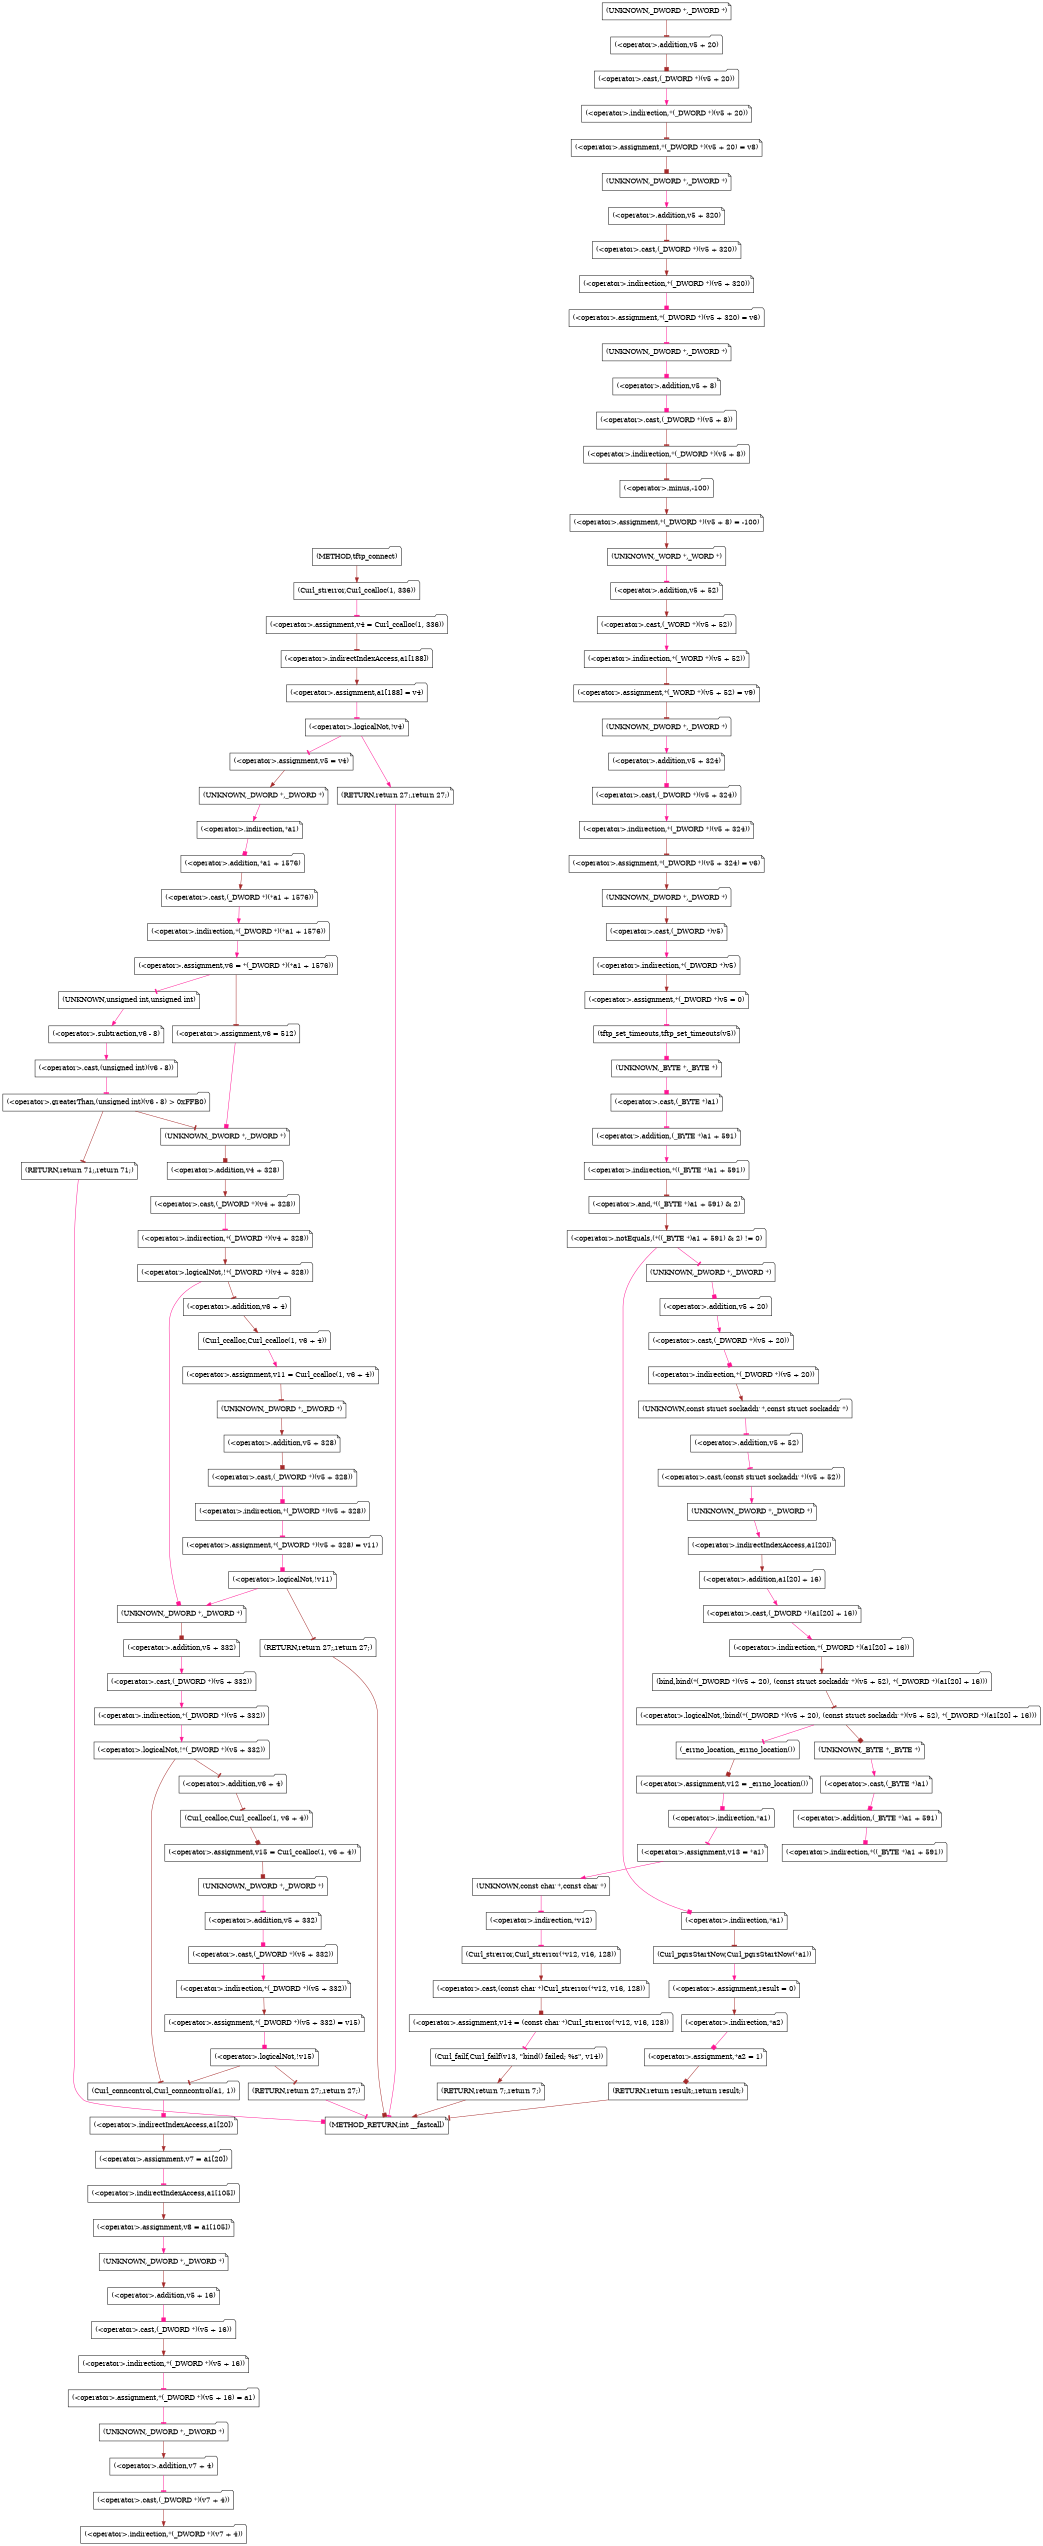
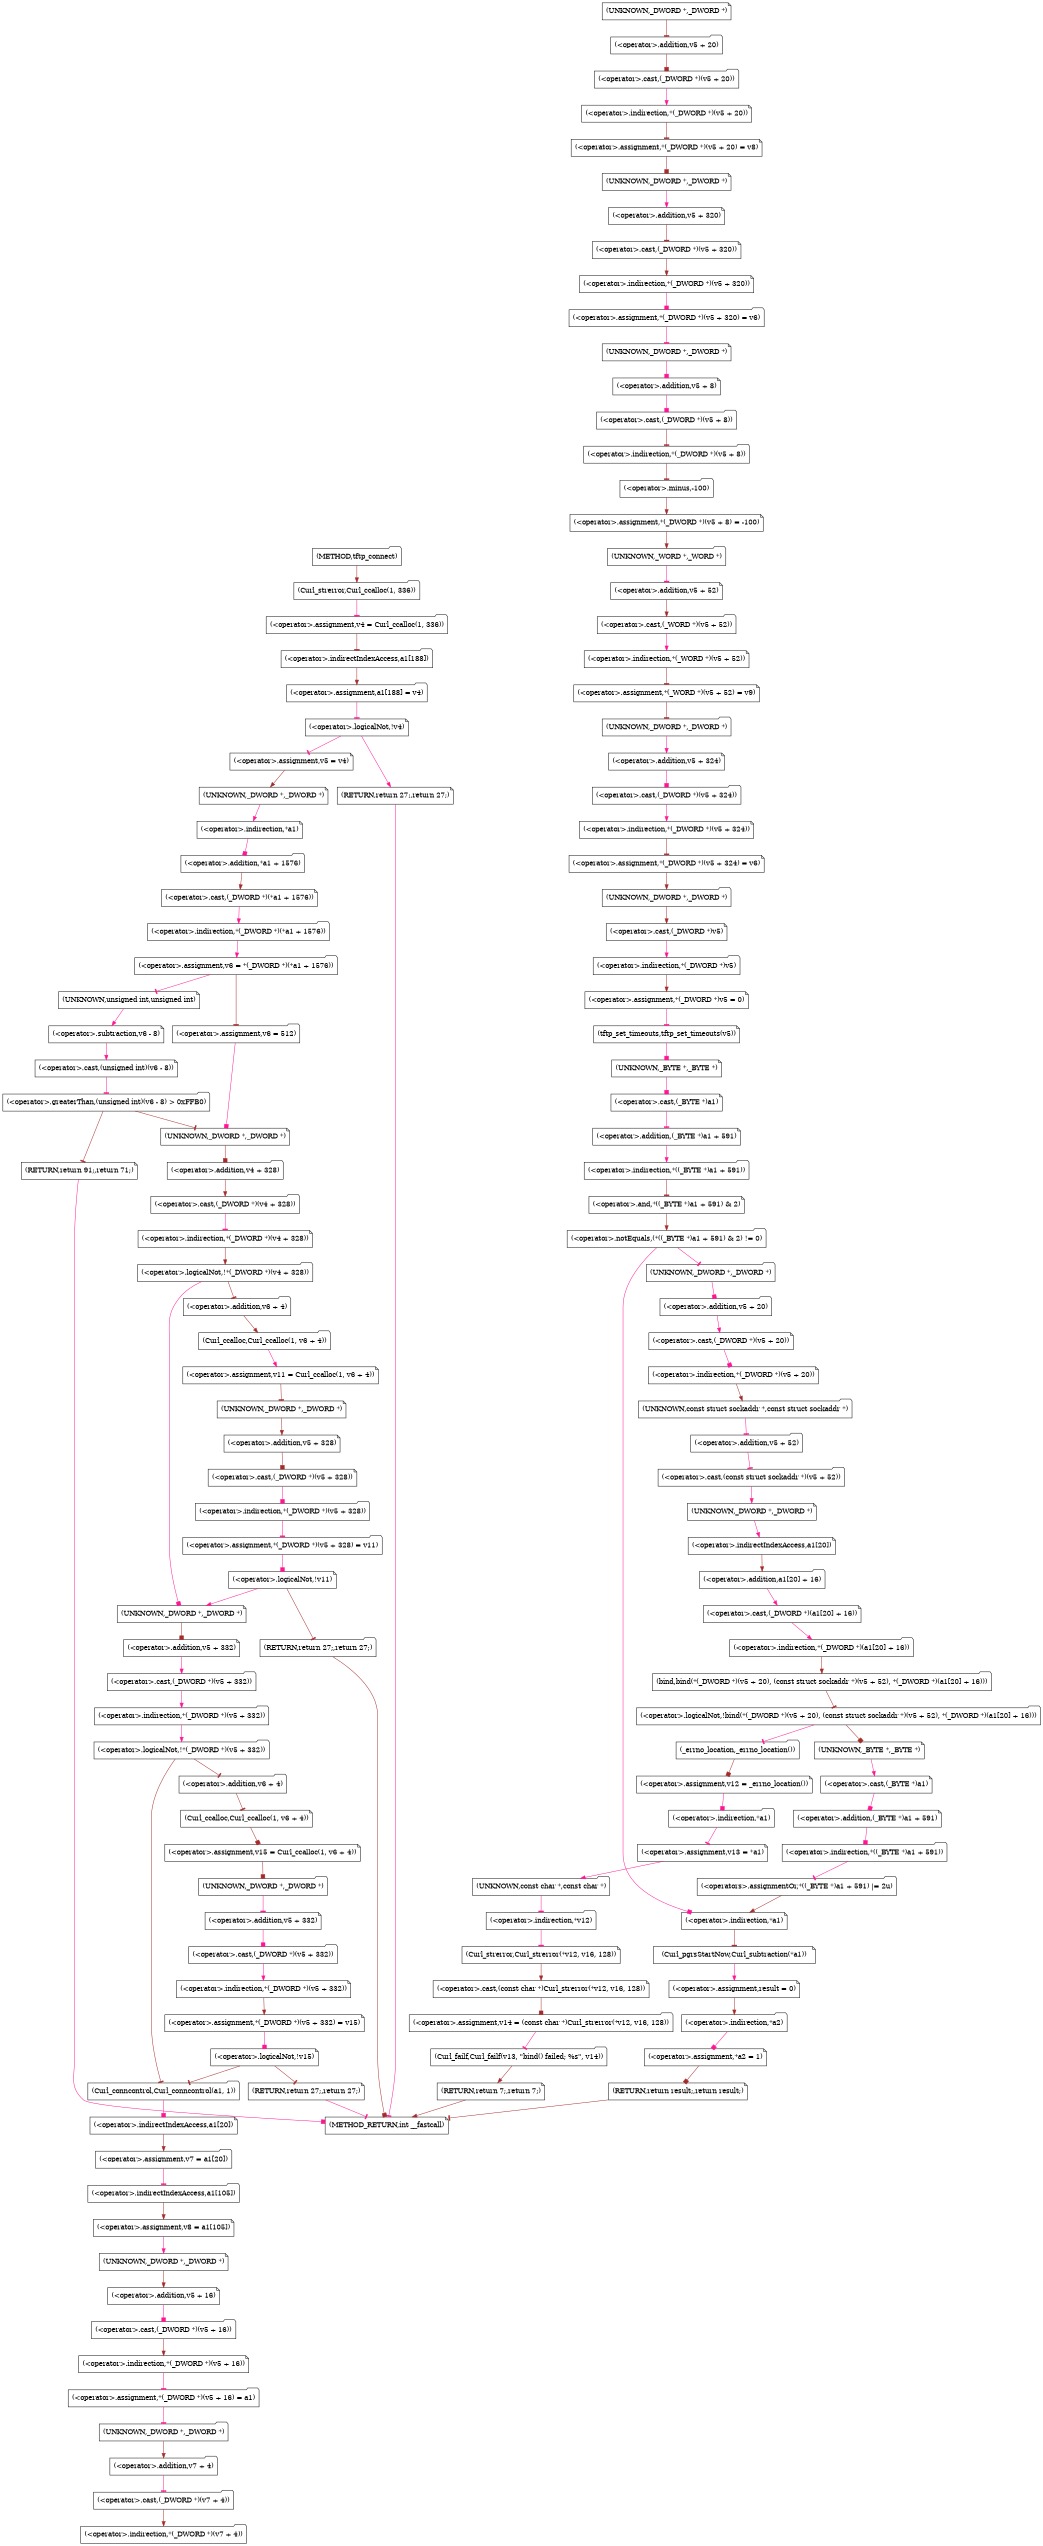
(79, 1171) -> (79, 1171)
none -> (797, 1887)
(734, 1955) -> (734, 1955)
